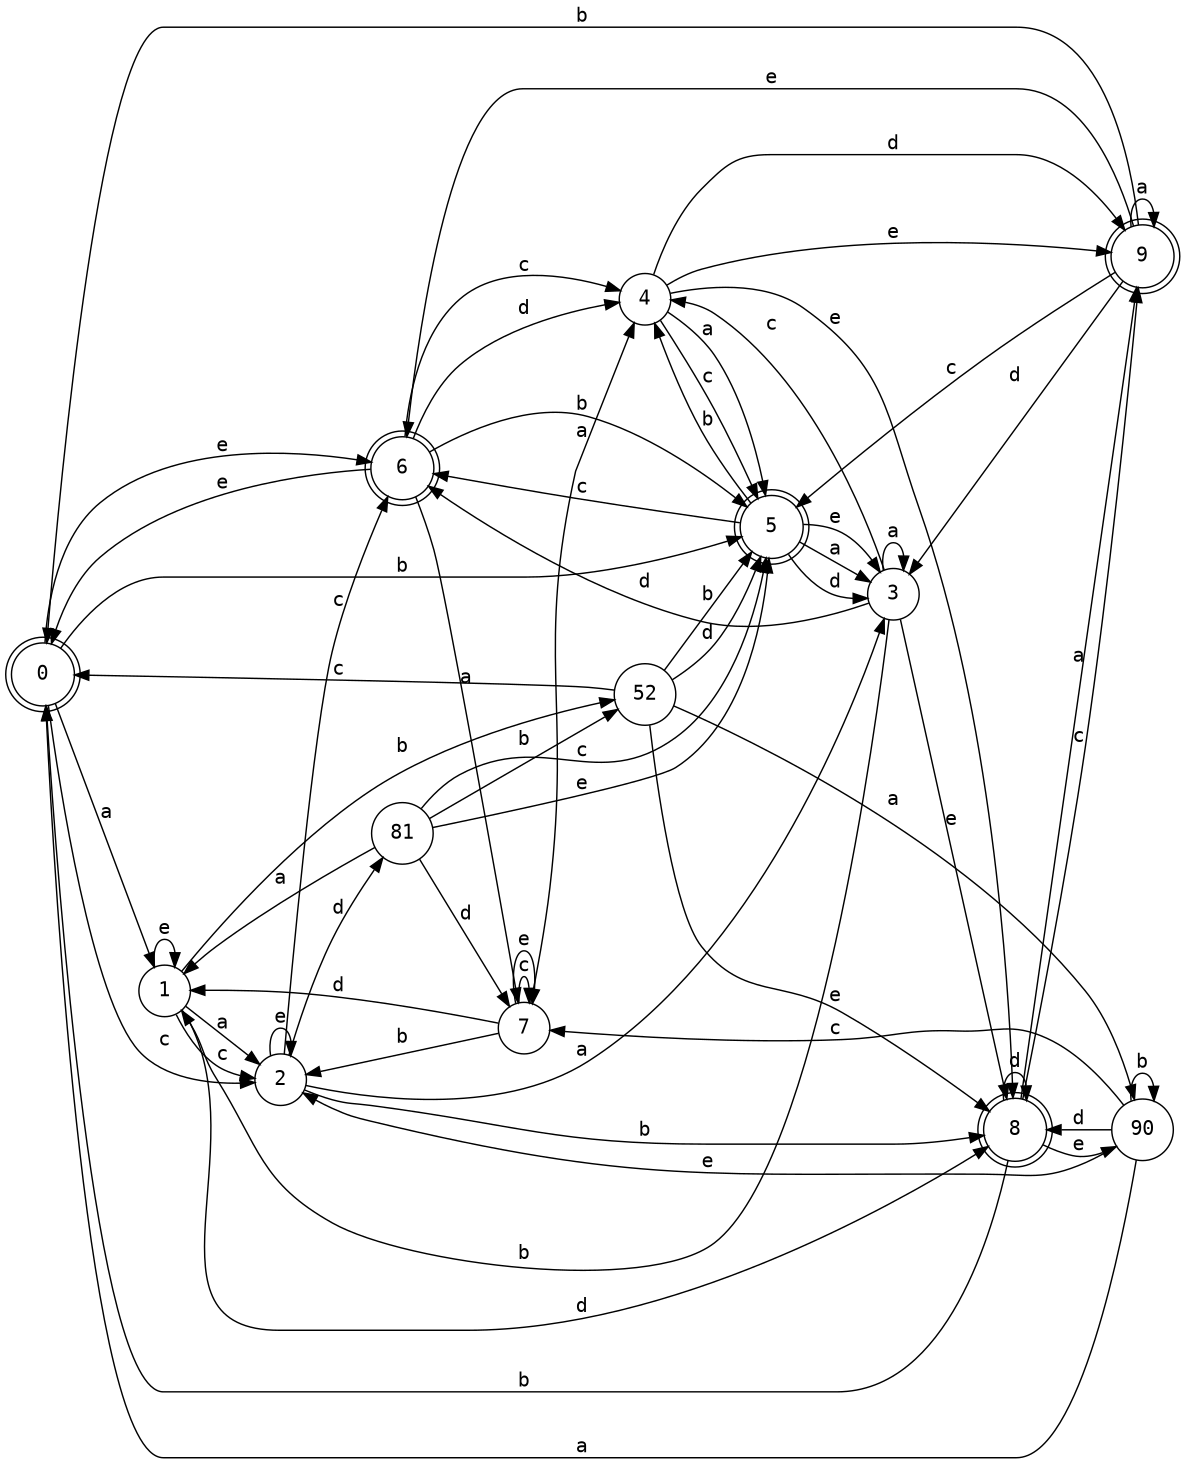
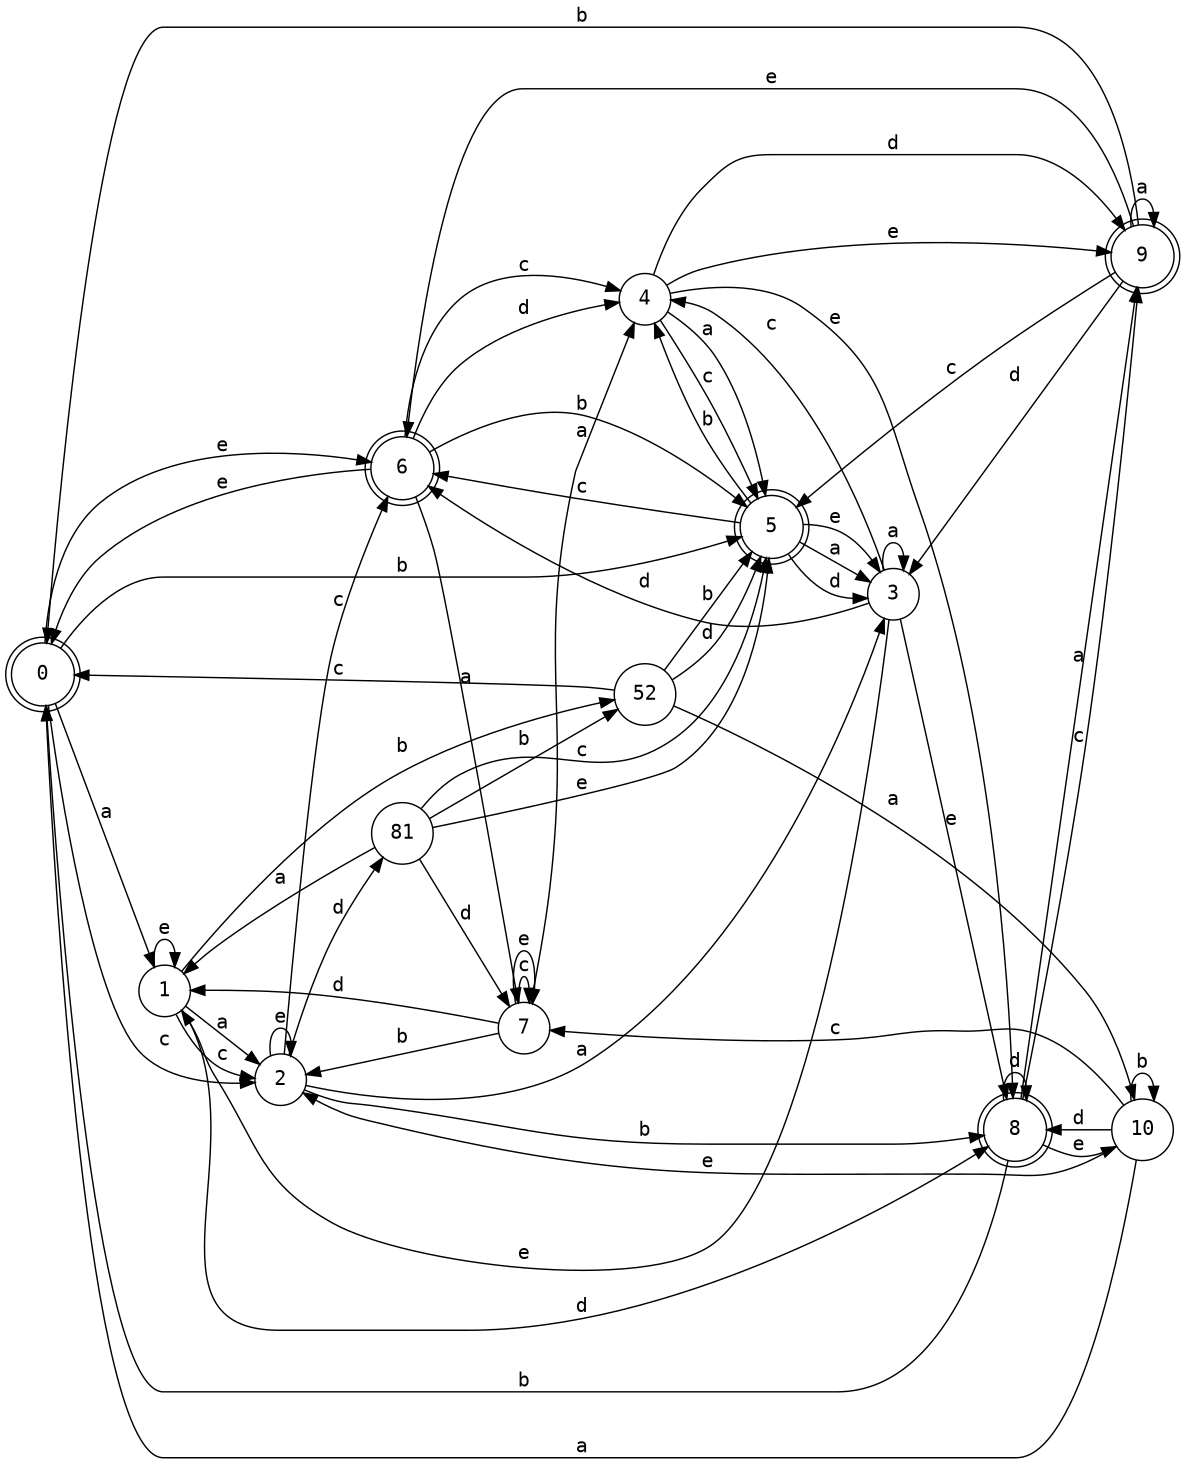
(737, 976) -> none
(1143, 1130) -> (1143, 1130)
(524, 1254) -> (524, 1254)
